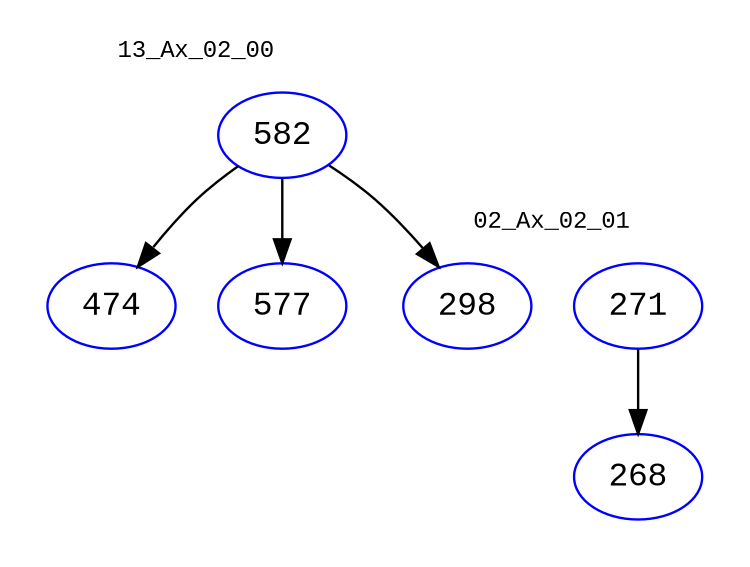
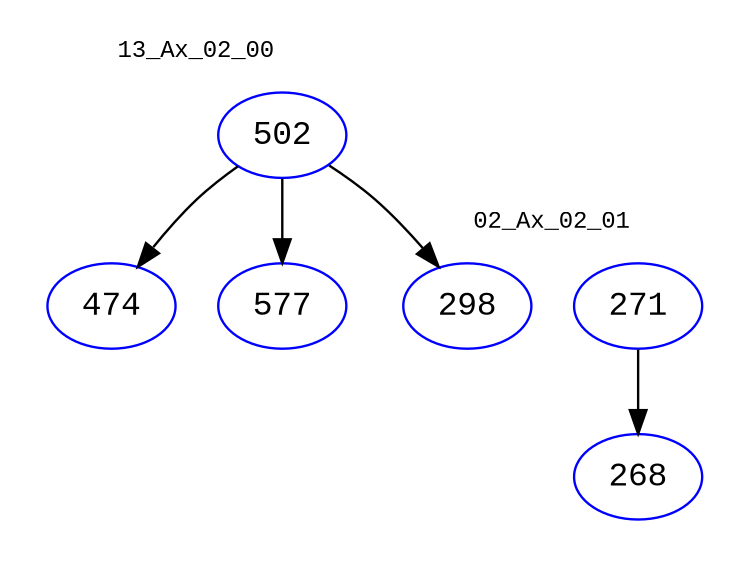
(282, 135) -> (282, 135)
